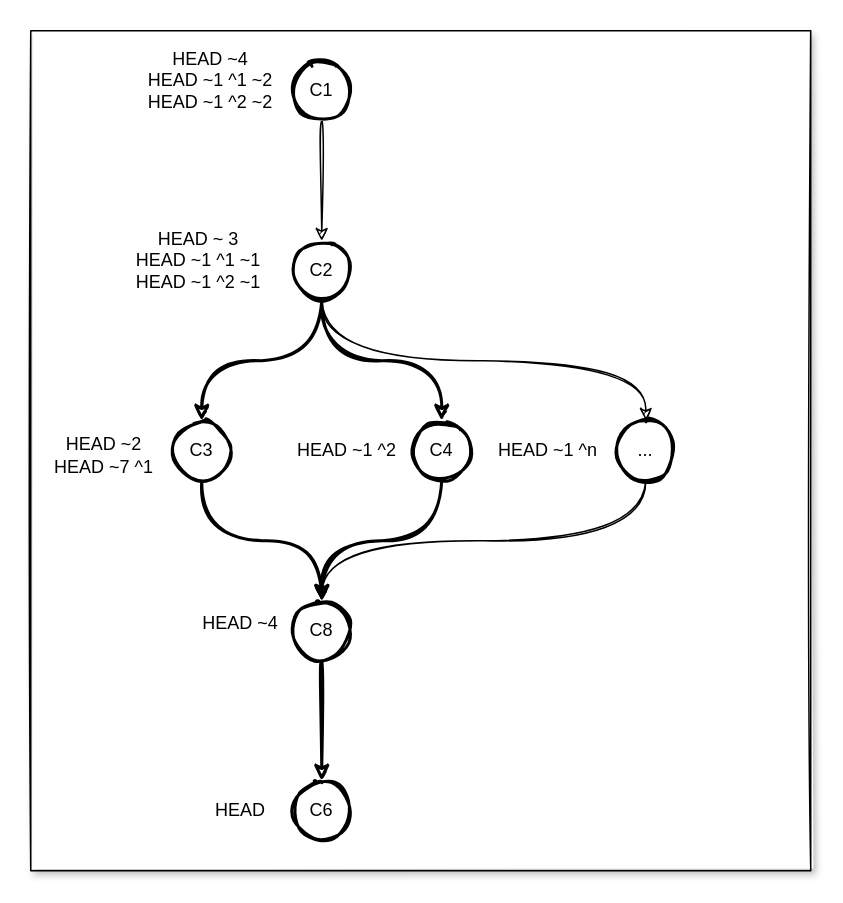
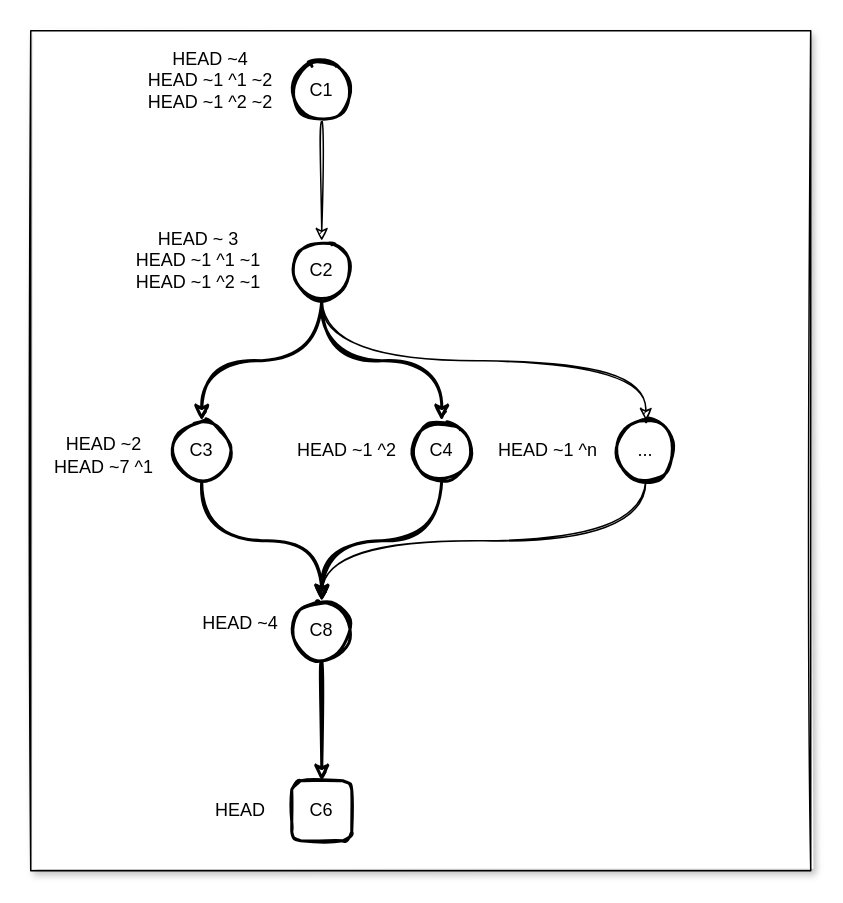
(311, 558) -> (311, 556)
(322, 811) -> (322, 811)
